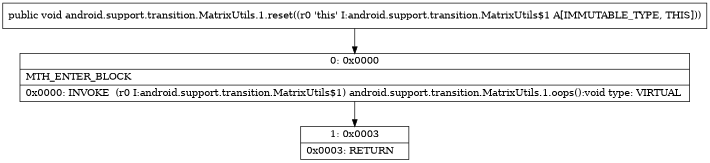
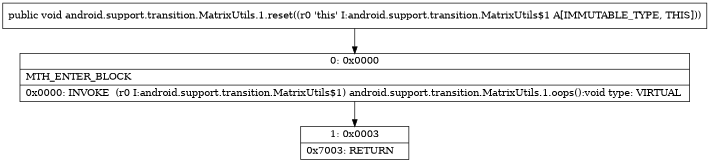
(355, 151) -> (355, 151)
